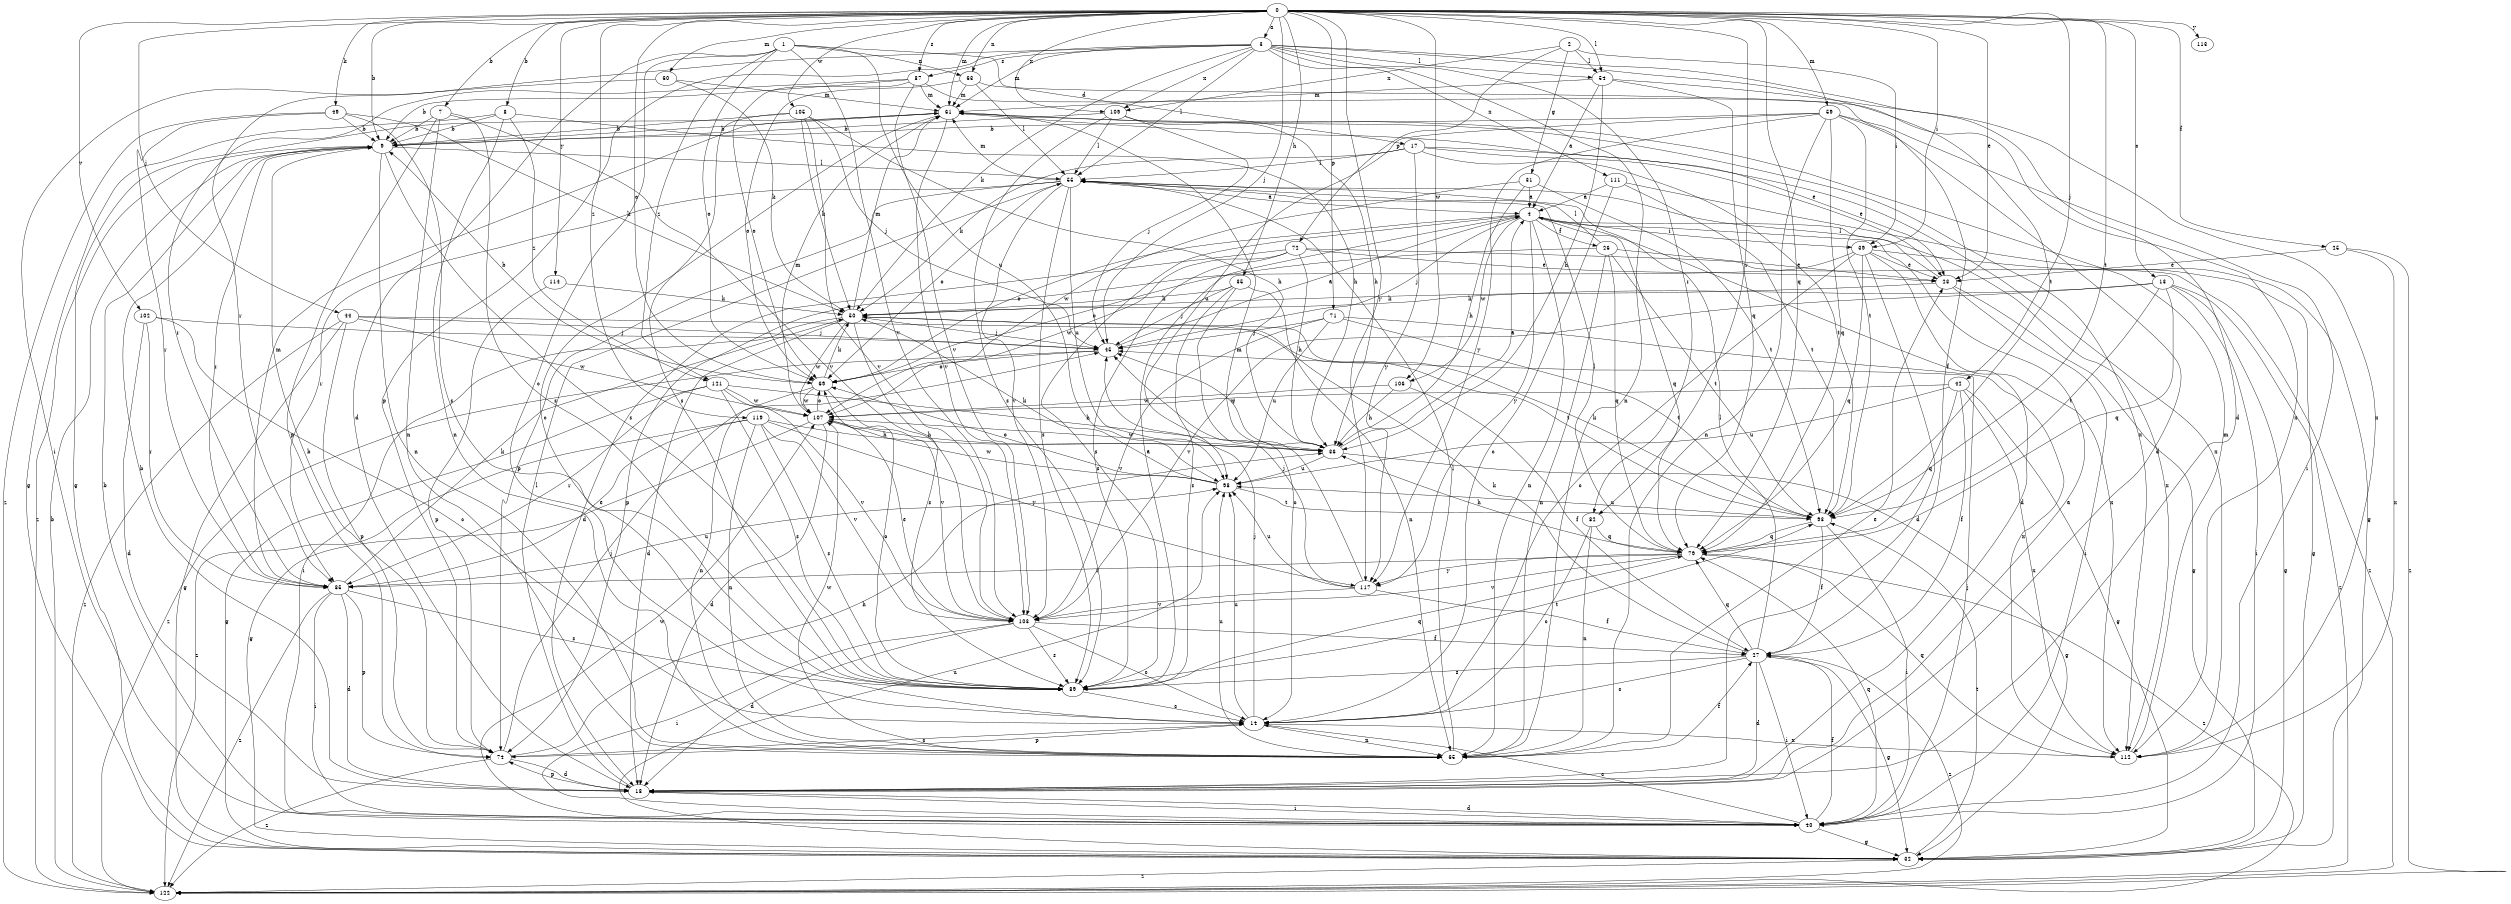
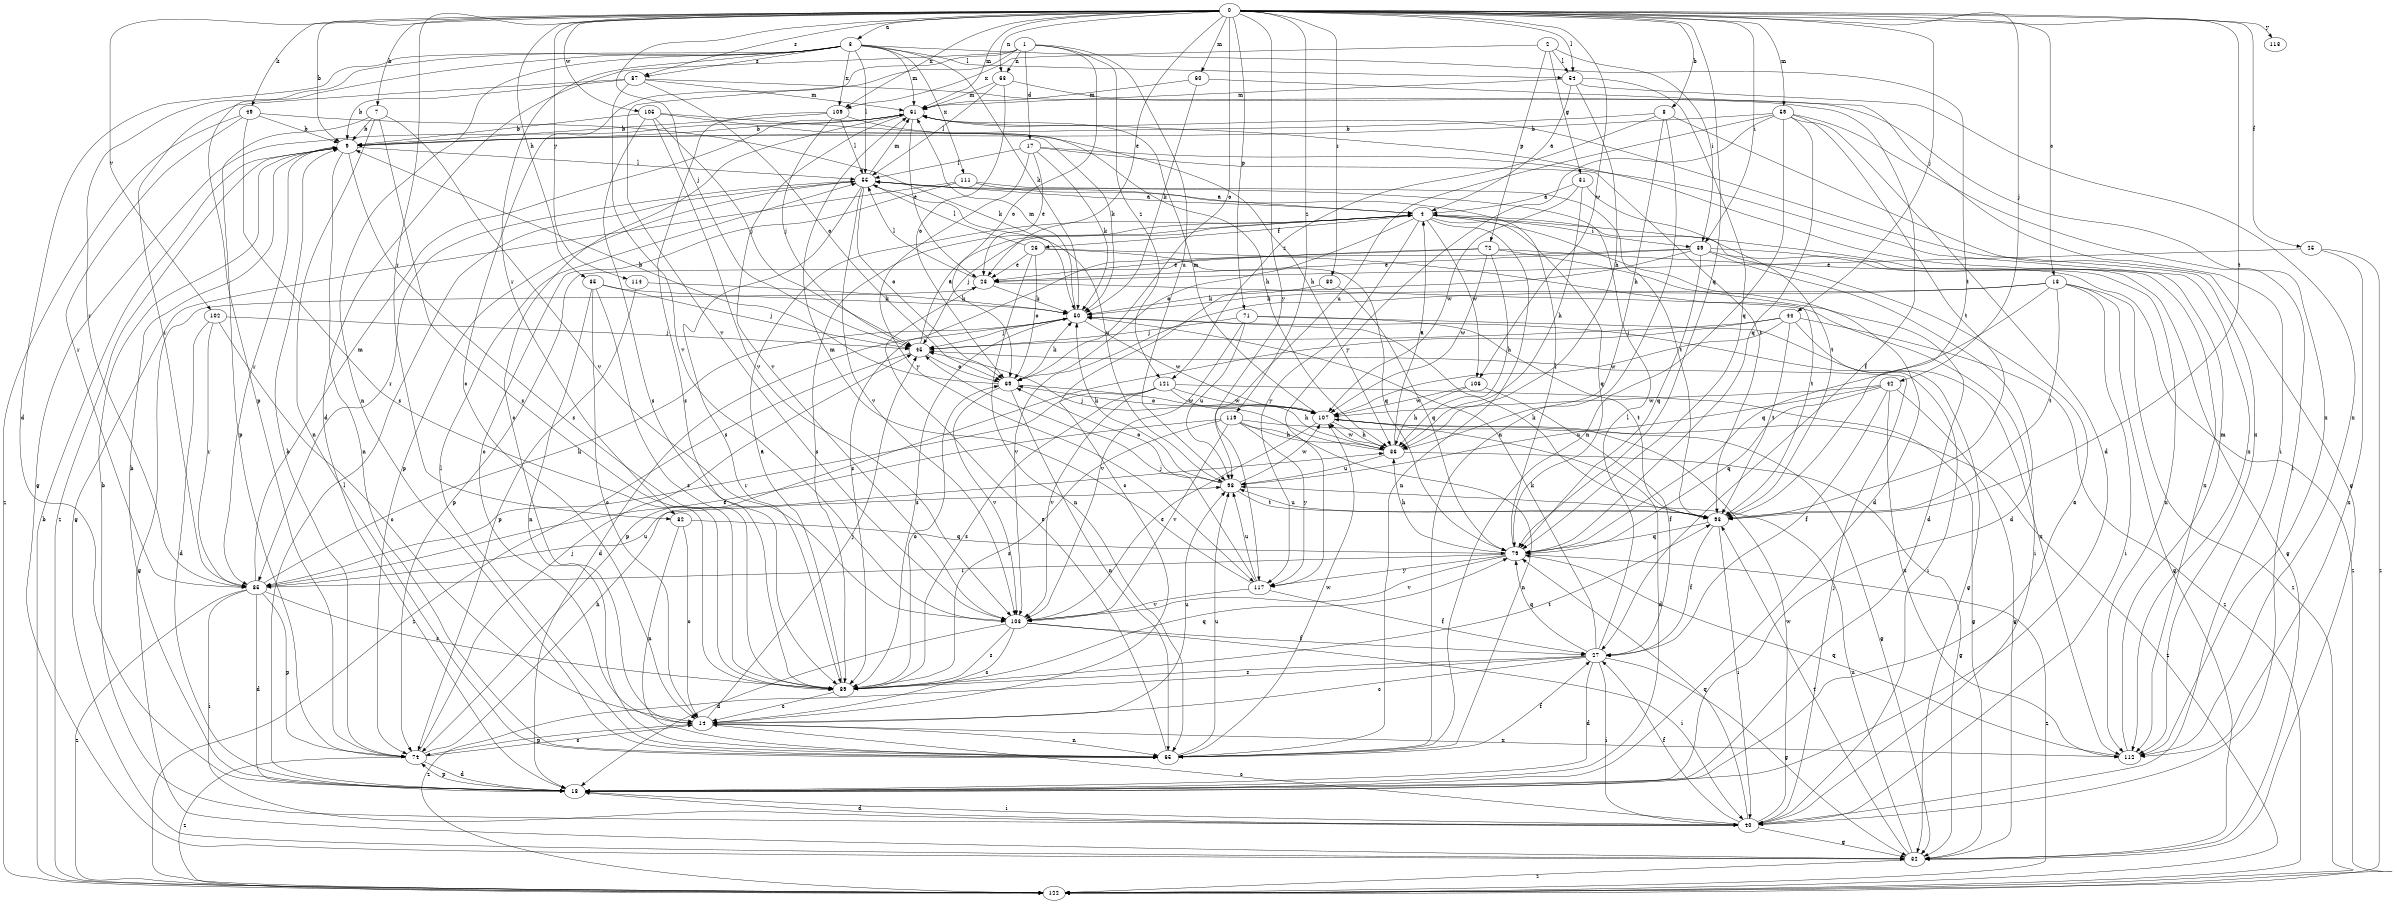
none -> (1330, 282)
